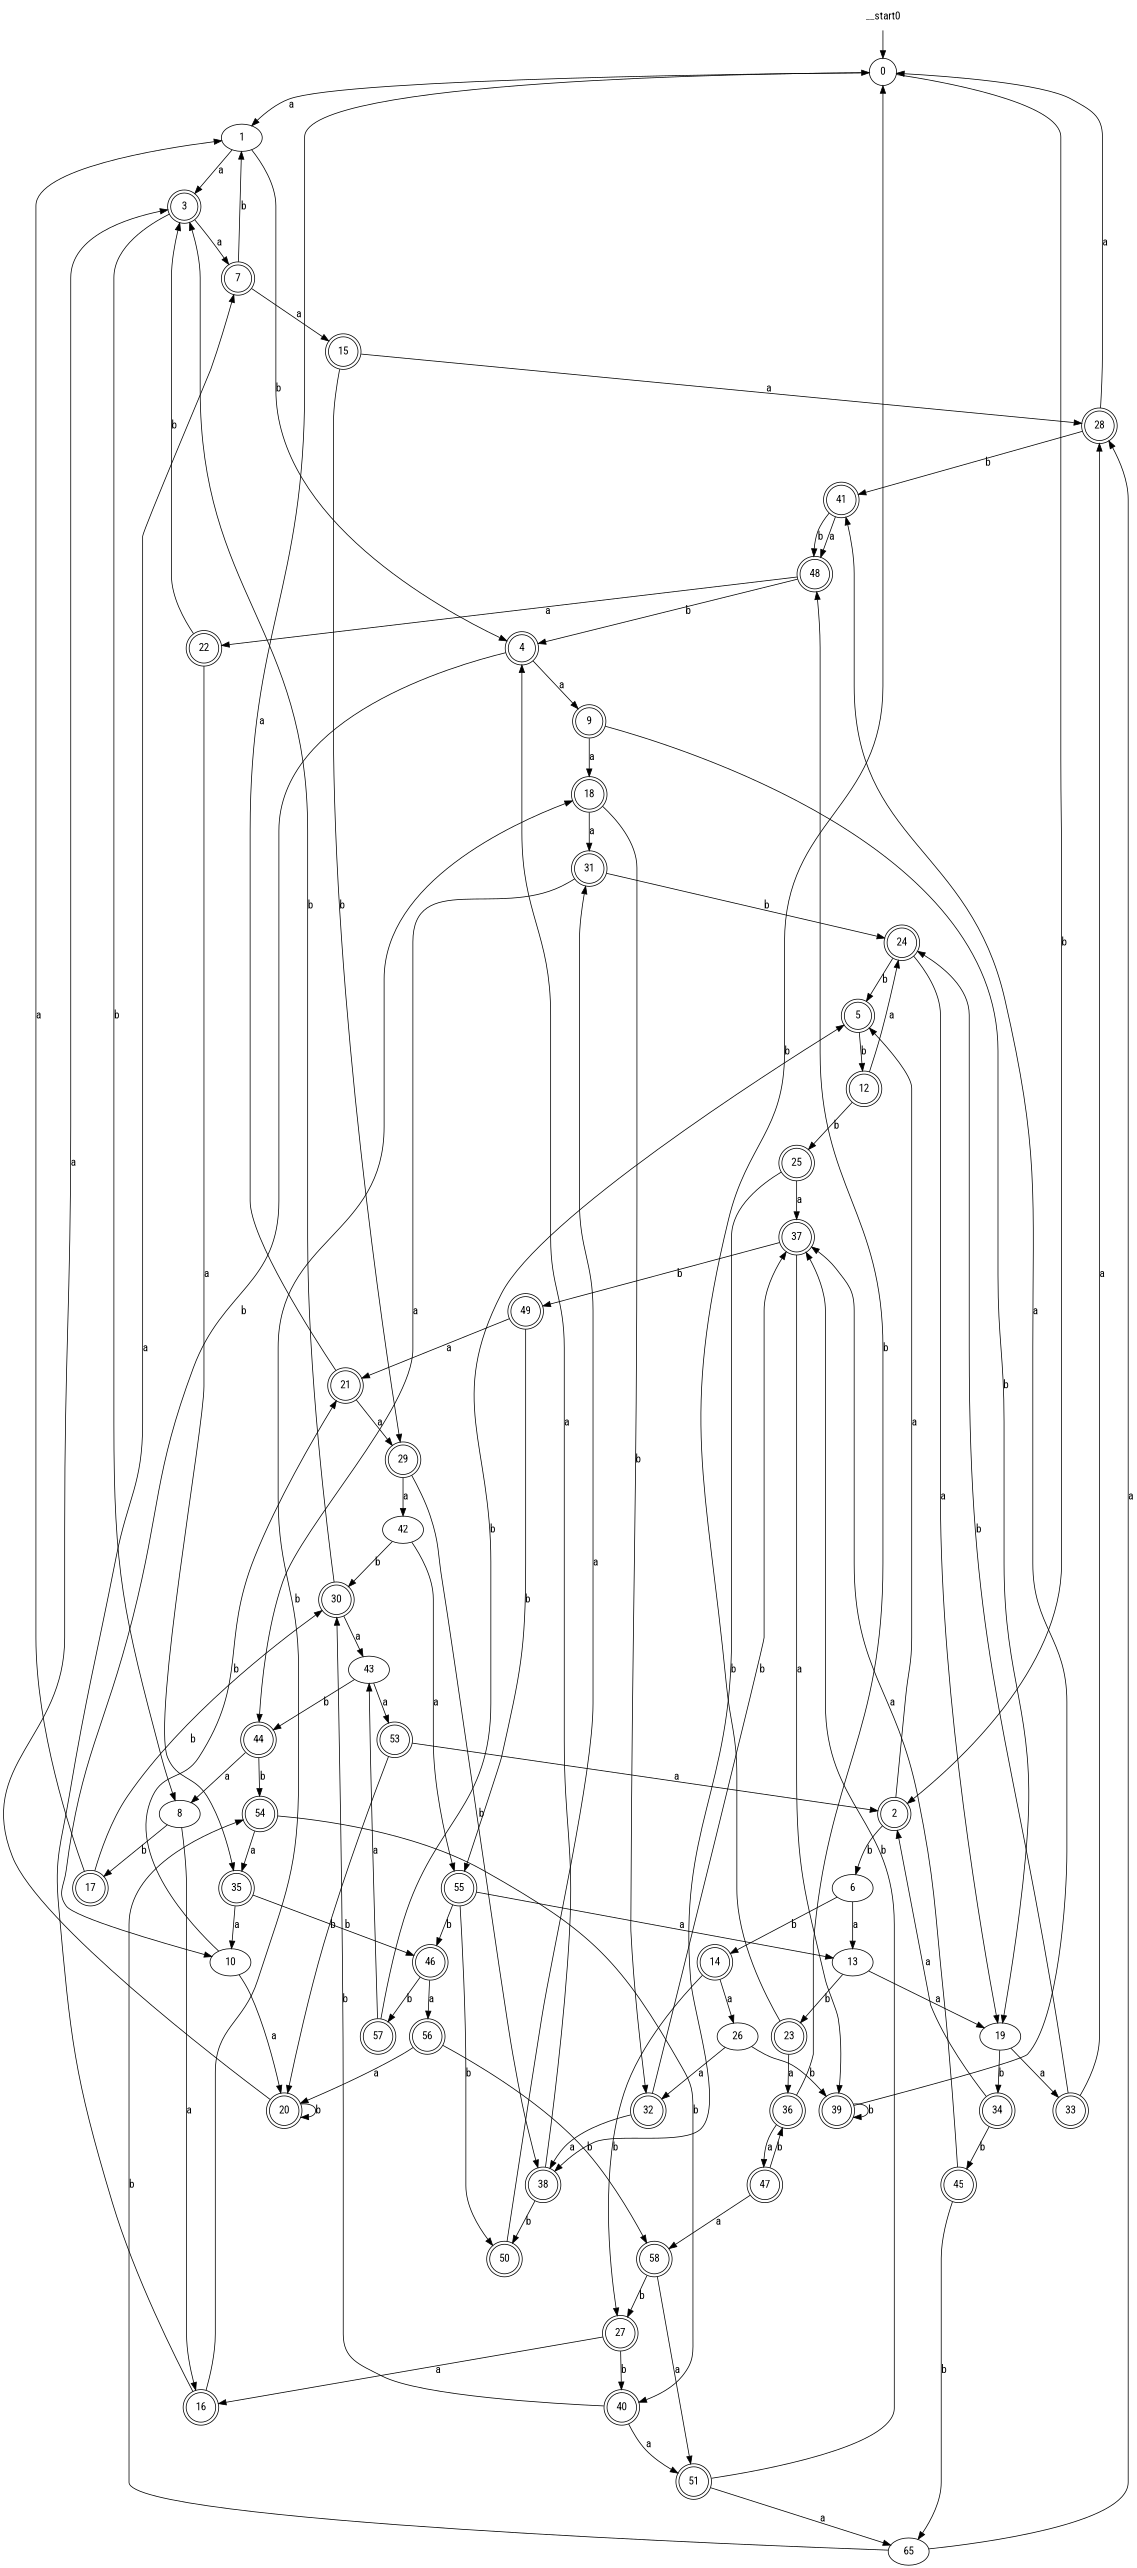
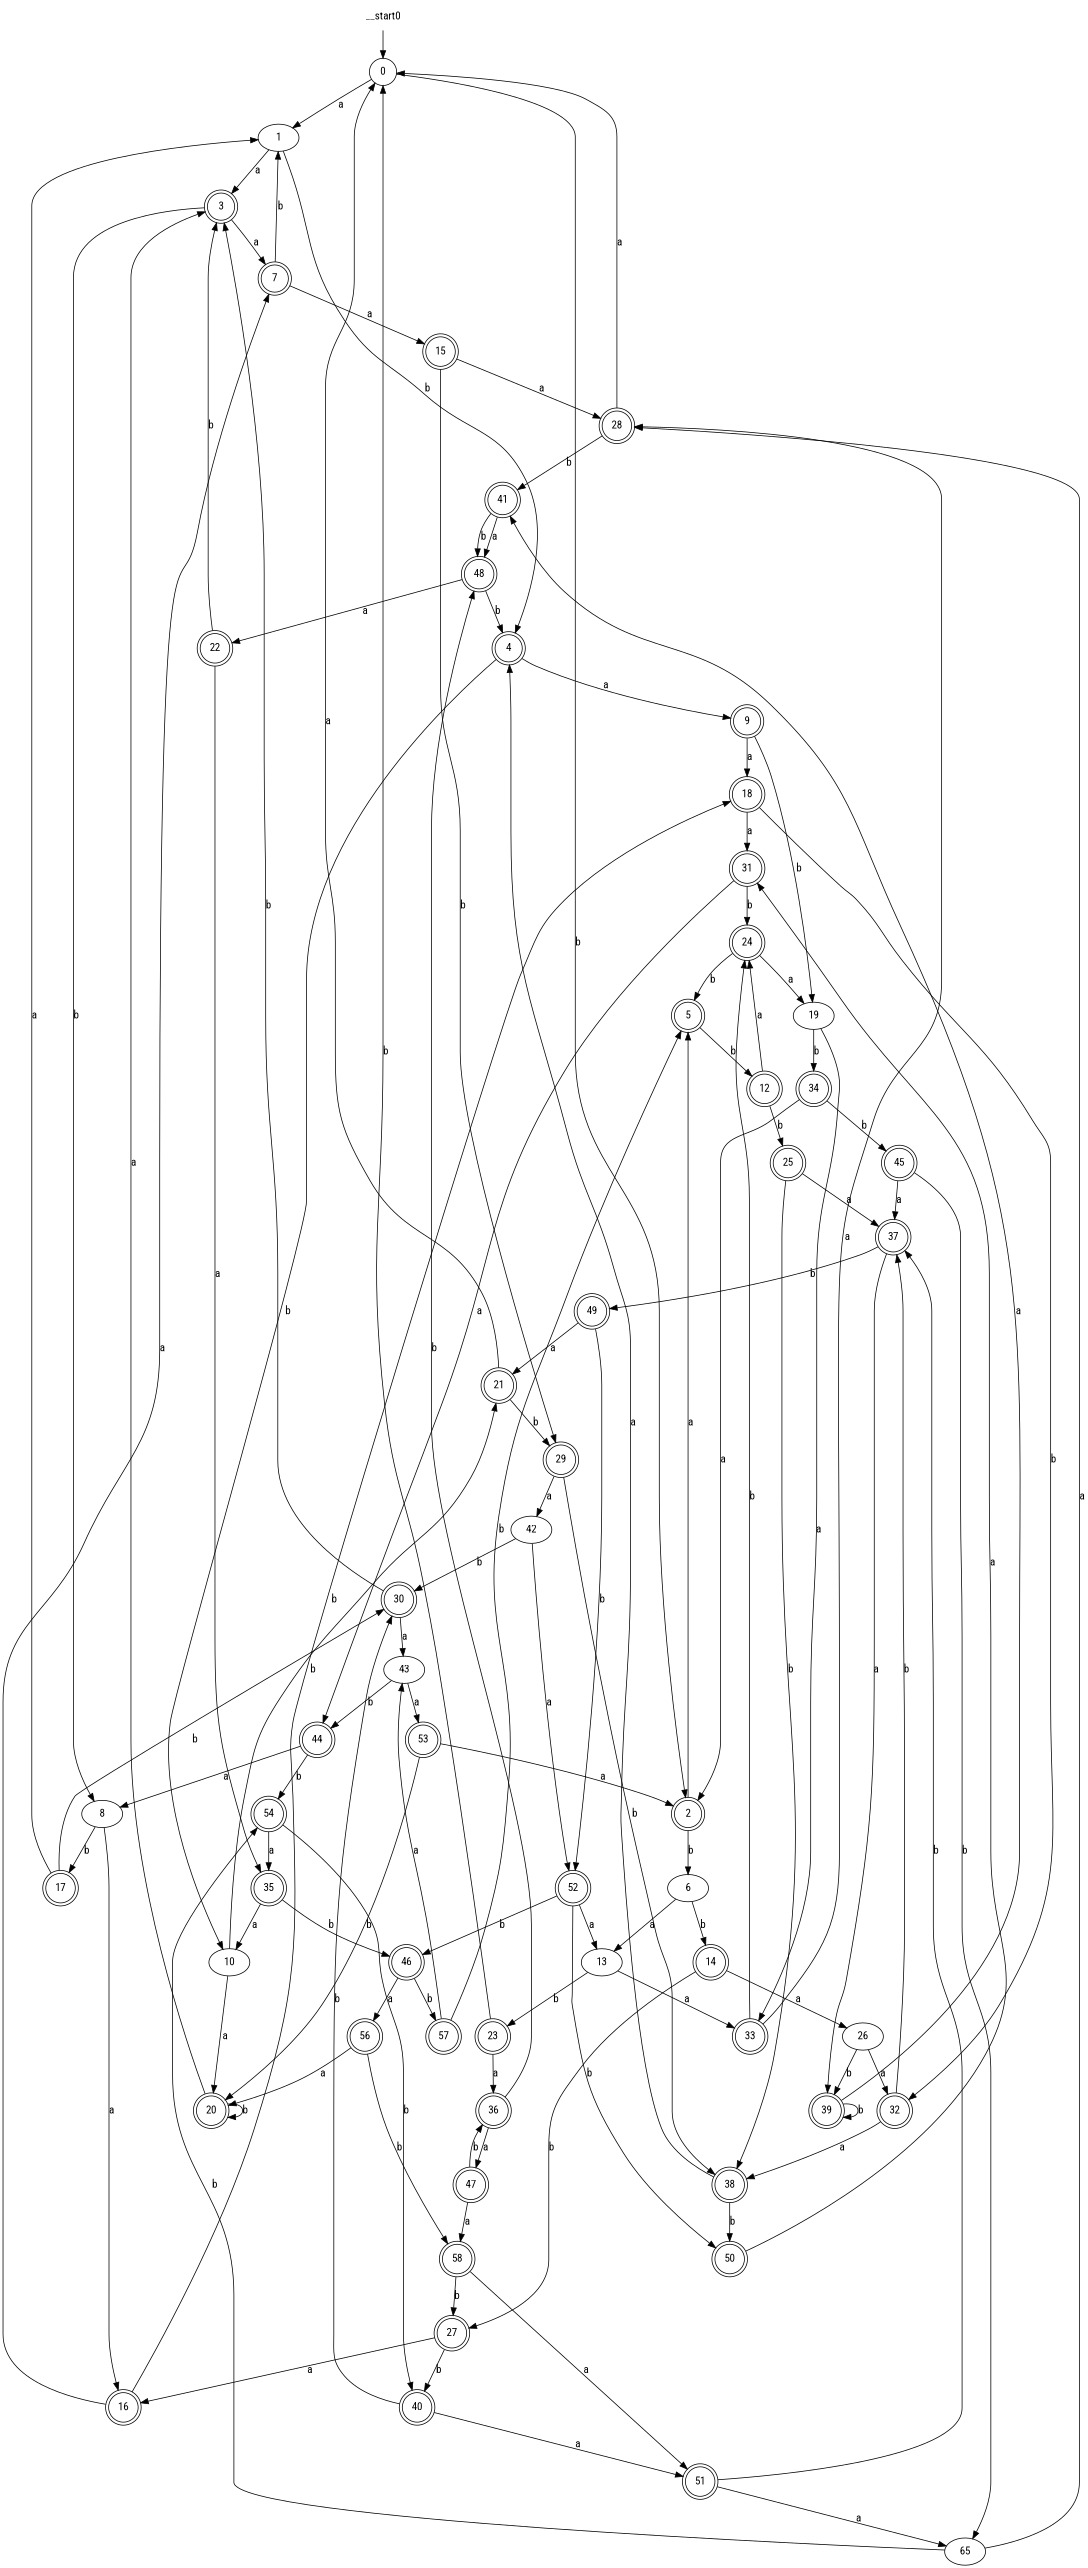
(380, 1423) -> (536, 1423)
(459, 1888) -> (573, 1888)
(923, 1998) -> (678, 2001)
